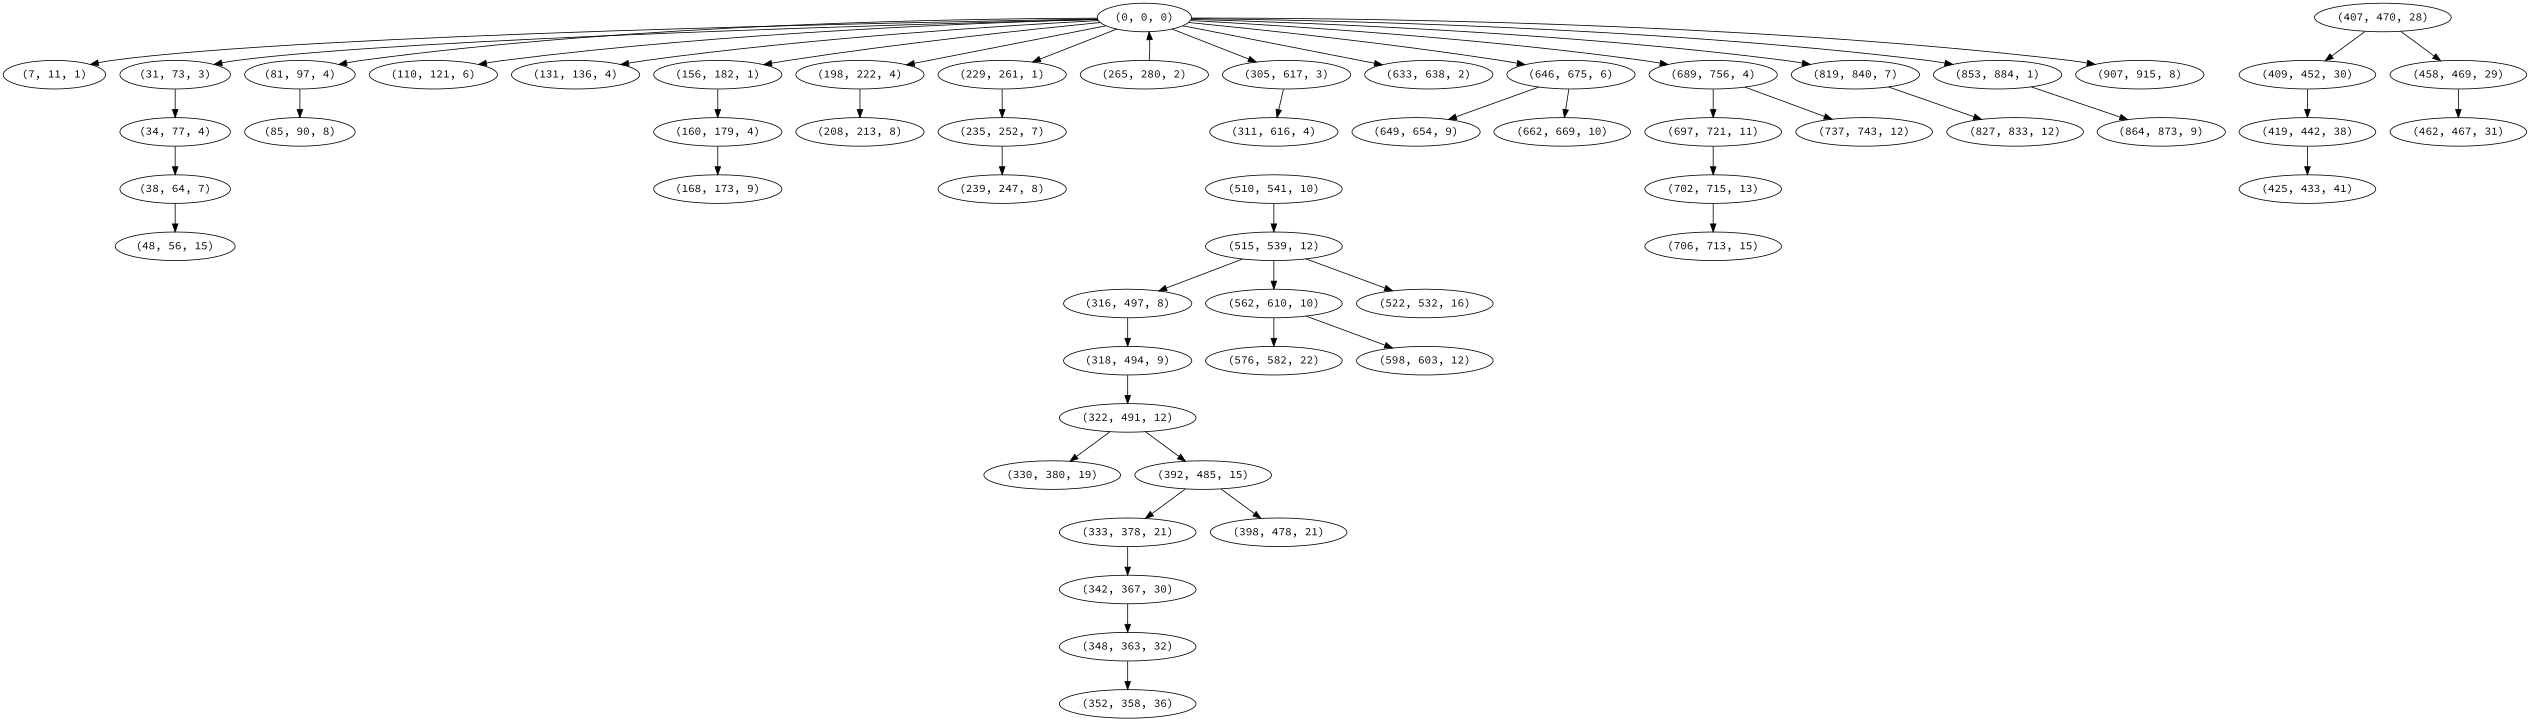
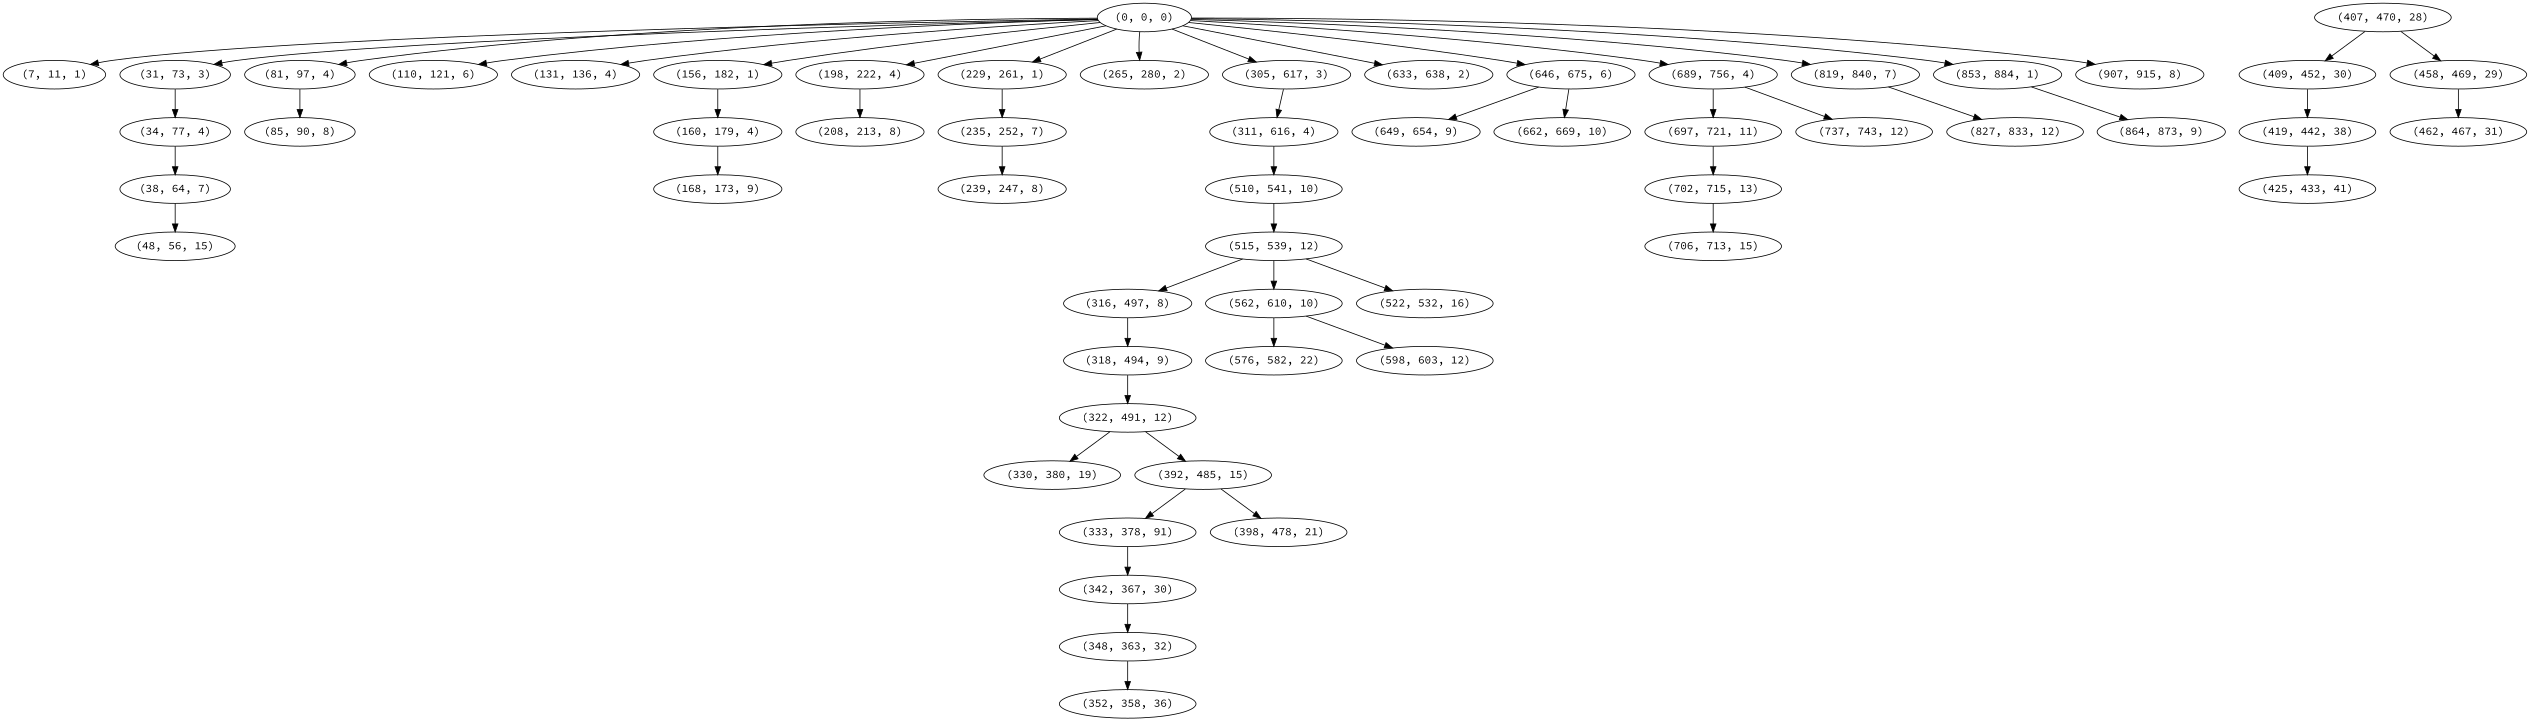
(1150, 50) -> (1139, 42)
none -> (1274, 157)
(1128, 532) -> (1128, 532)
